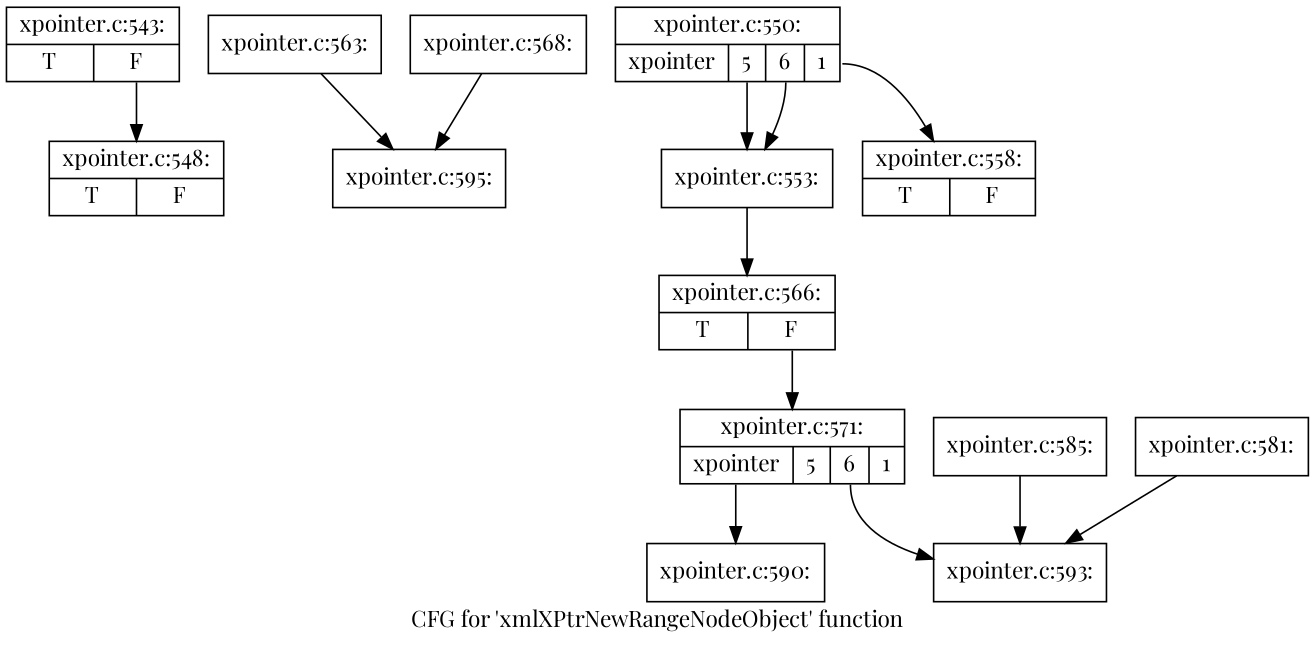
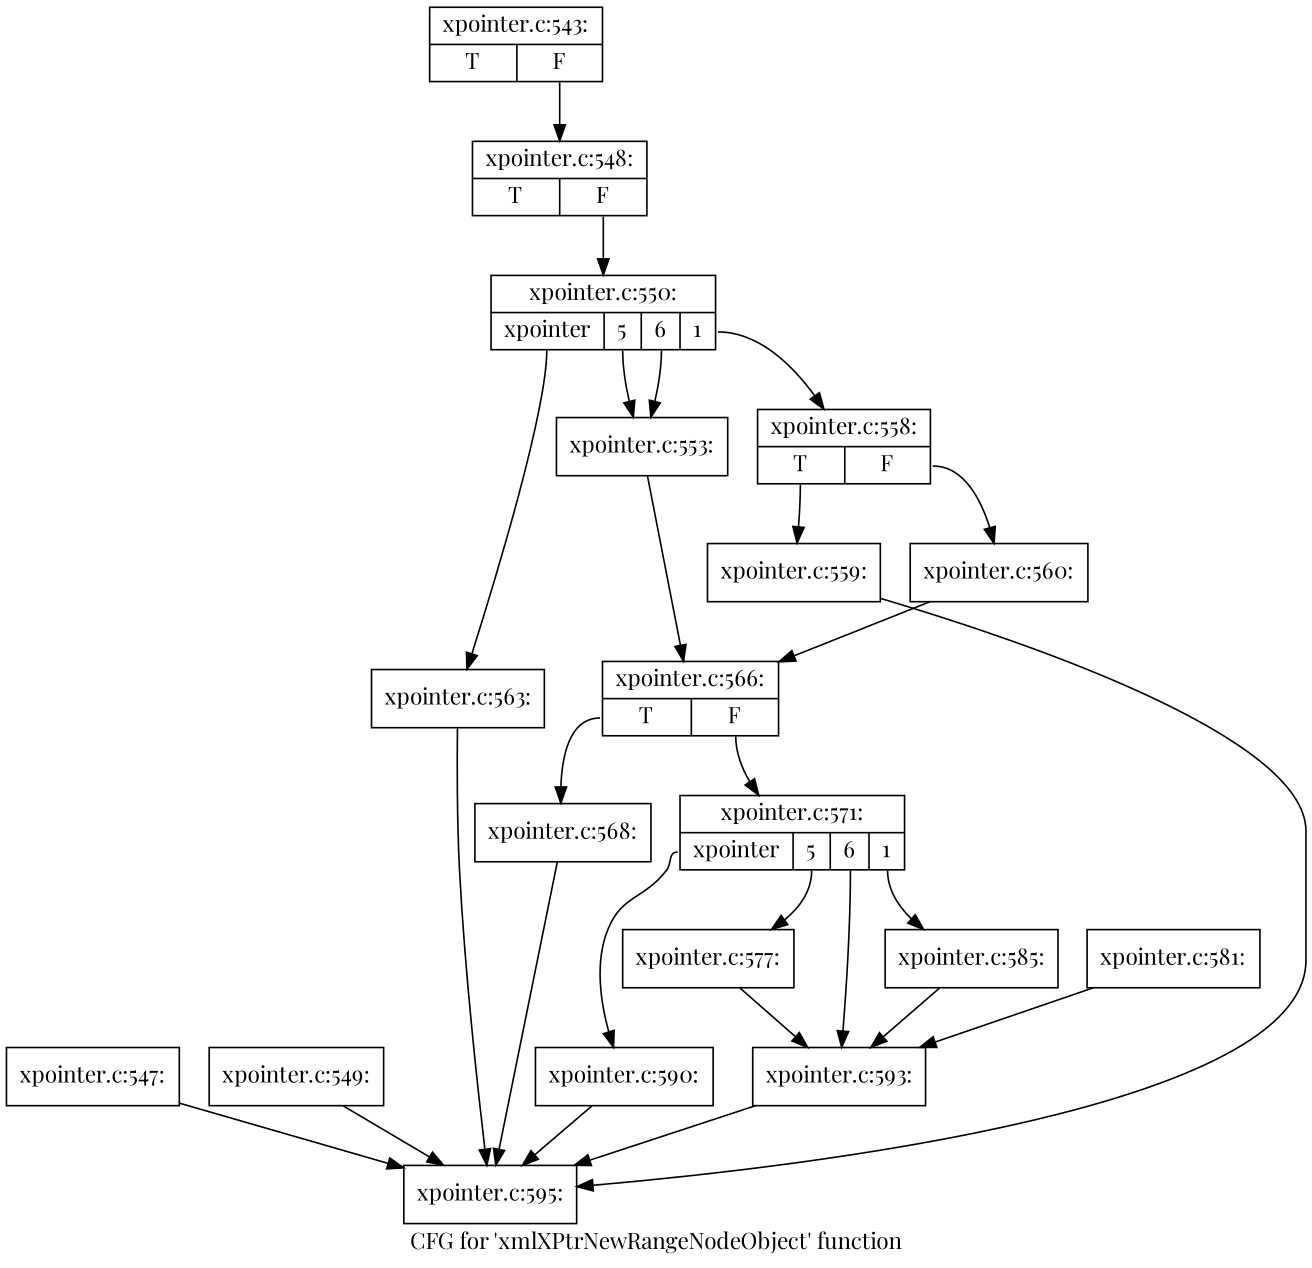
none -> (603, 237)
none -> (516, 504)
none -> (794, 573)
none -> (999, 573)
none -> (568, 744)
none -> (895, 897)
none -> (708, 959)
none -> (93, 1077)
none -> (296, 1077)
none -> (563, 1130)
none -> (673, 1133)
